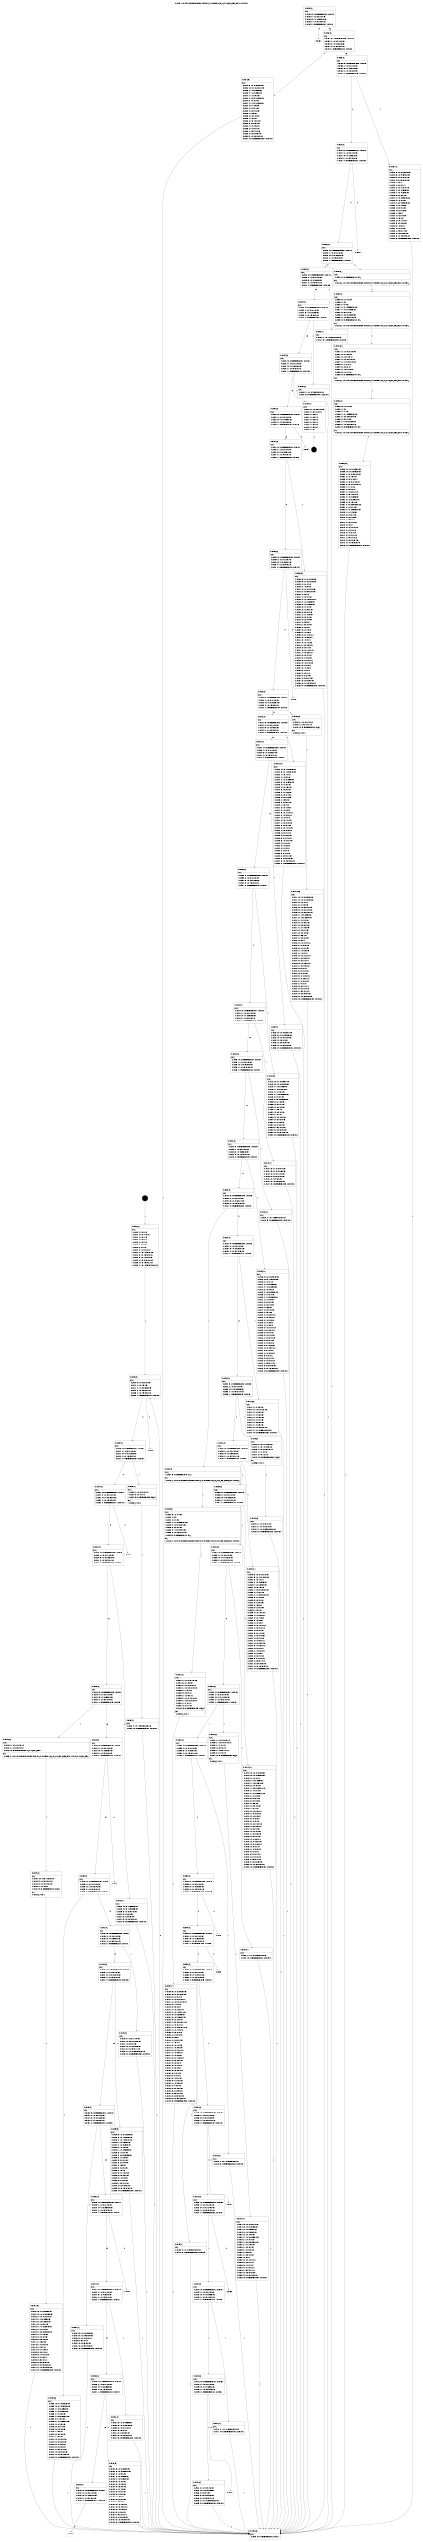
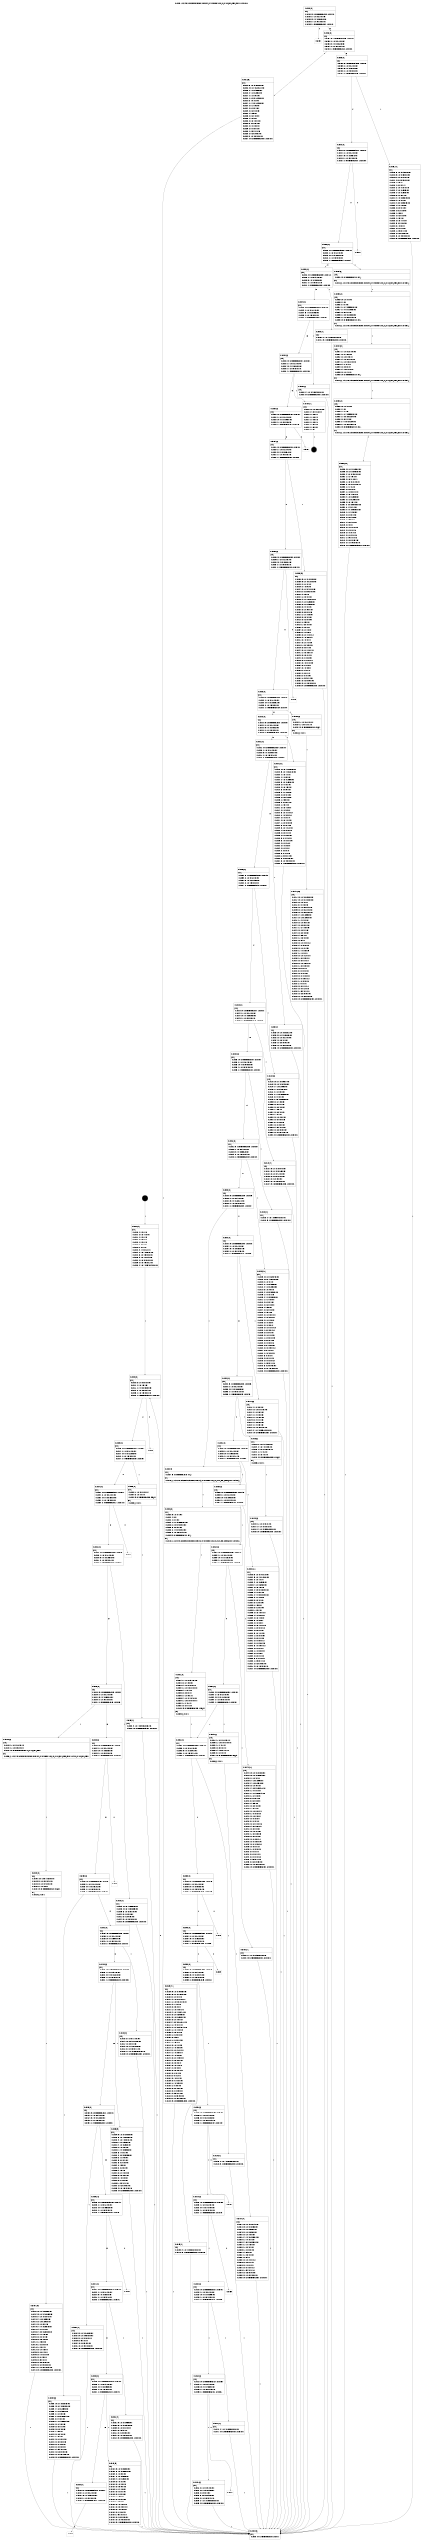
(173, 1849) -> (191, 1727)
